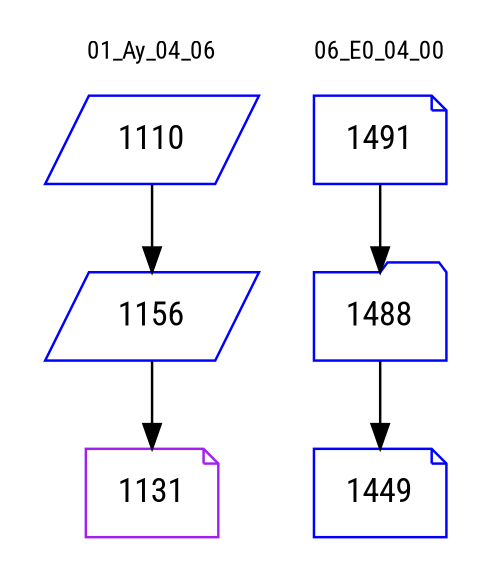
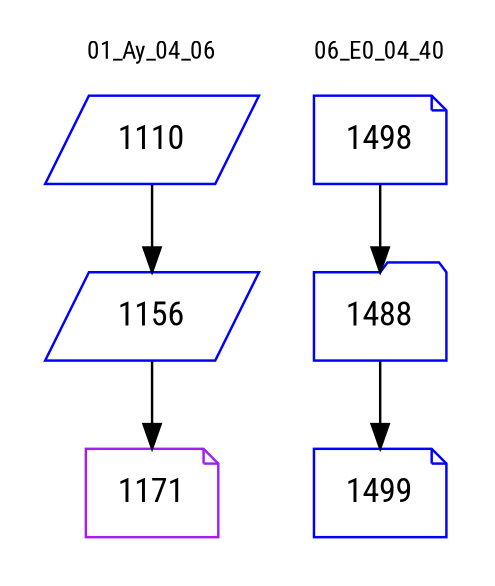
(380, 53) -> (380, 53)
(380, 140) -> (380, 140)
(152, 493) -> (152, 493)
(380, 493) -> (380, 493)
